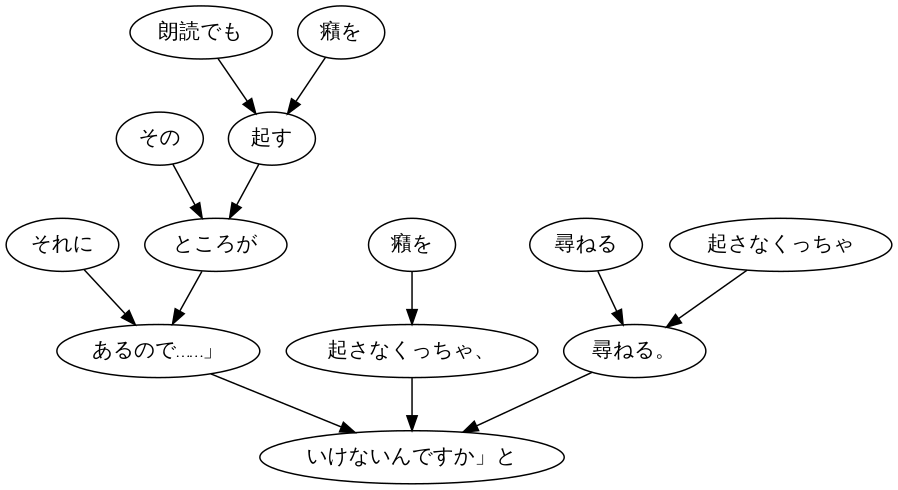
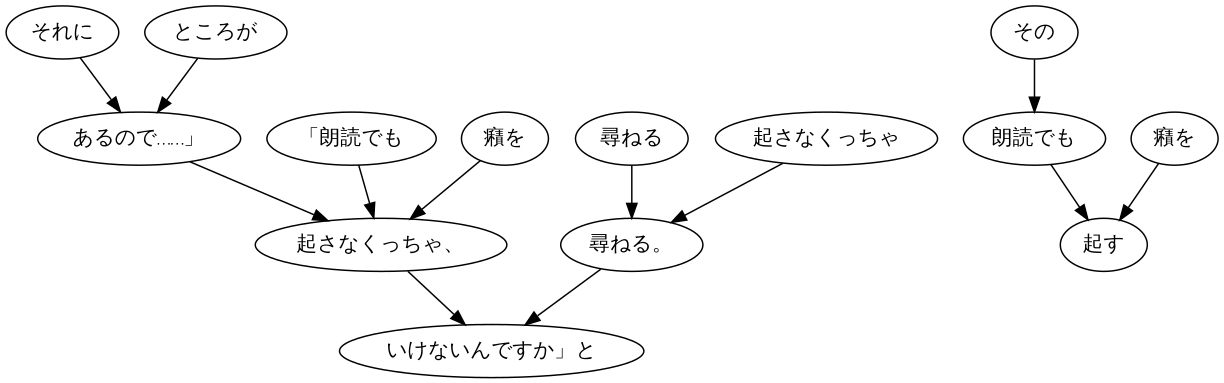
none -> (352, 139)
(184, 185) -> (1034, 78)
(248, 185) -> none
(276, 400) -> (252, 188)
